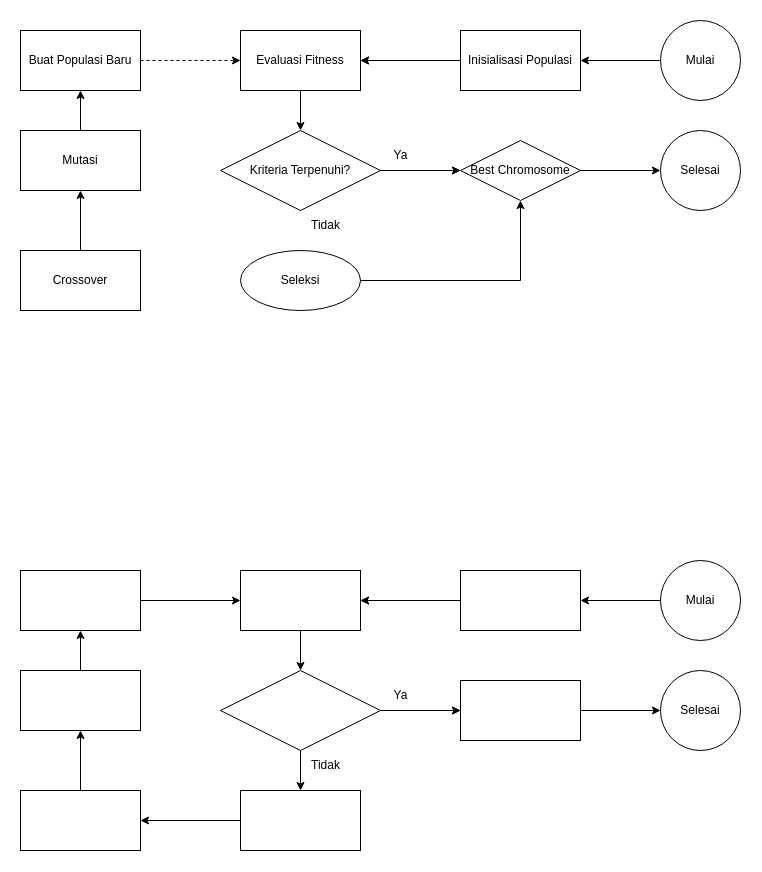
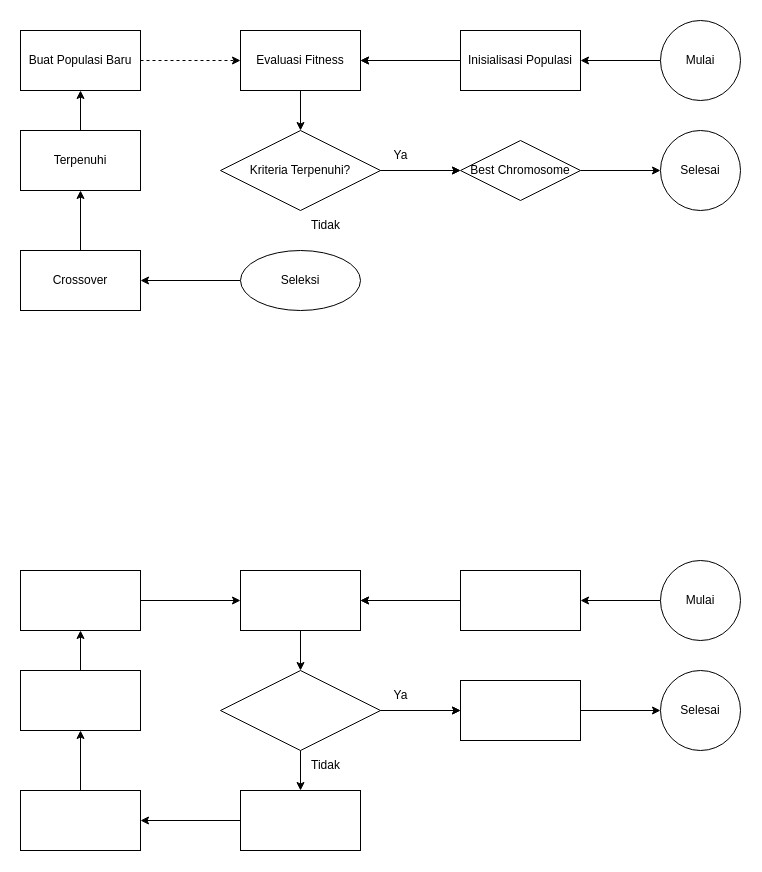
(81, 161) -> (81, 161)
(477, 281) -> (194, 281)
